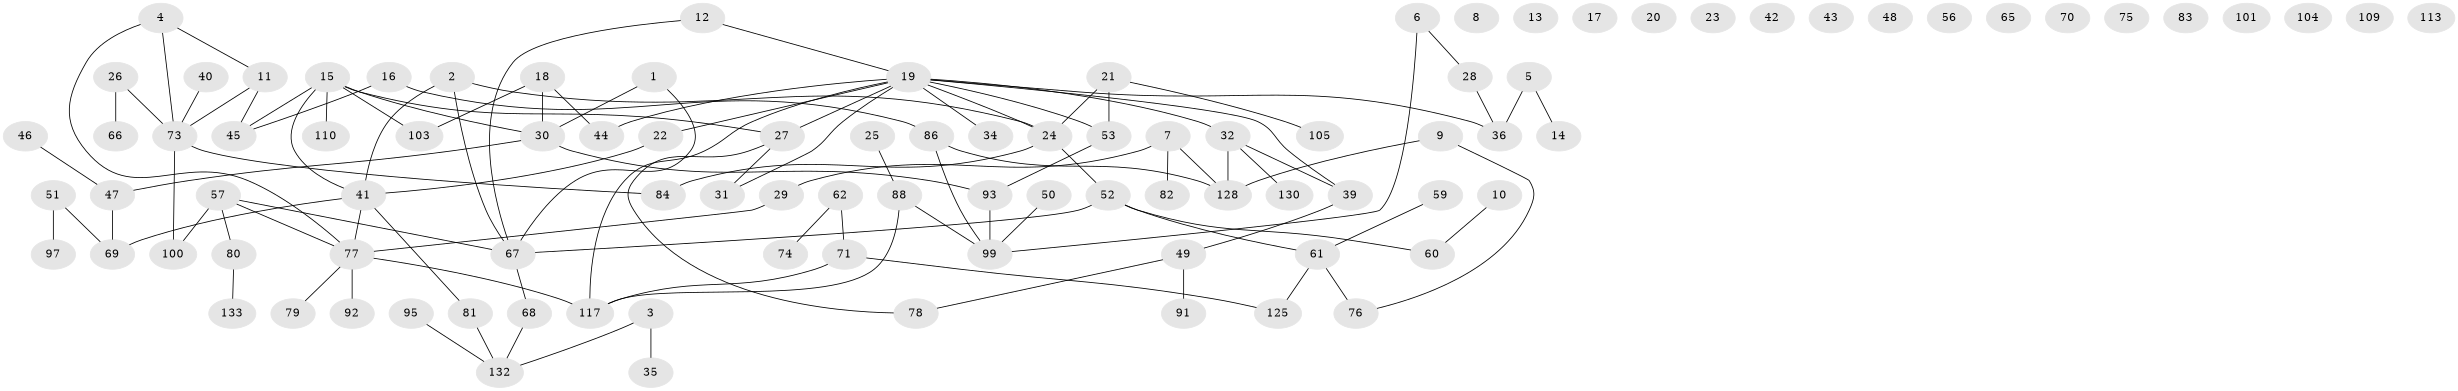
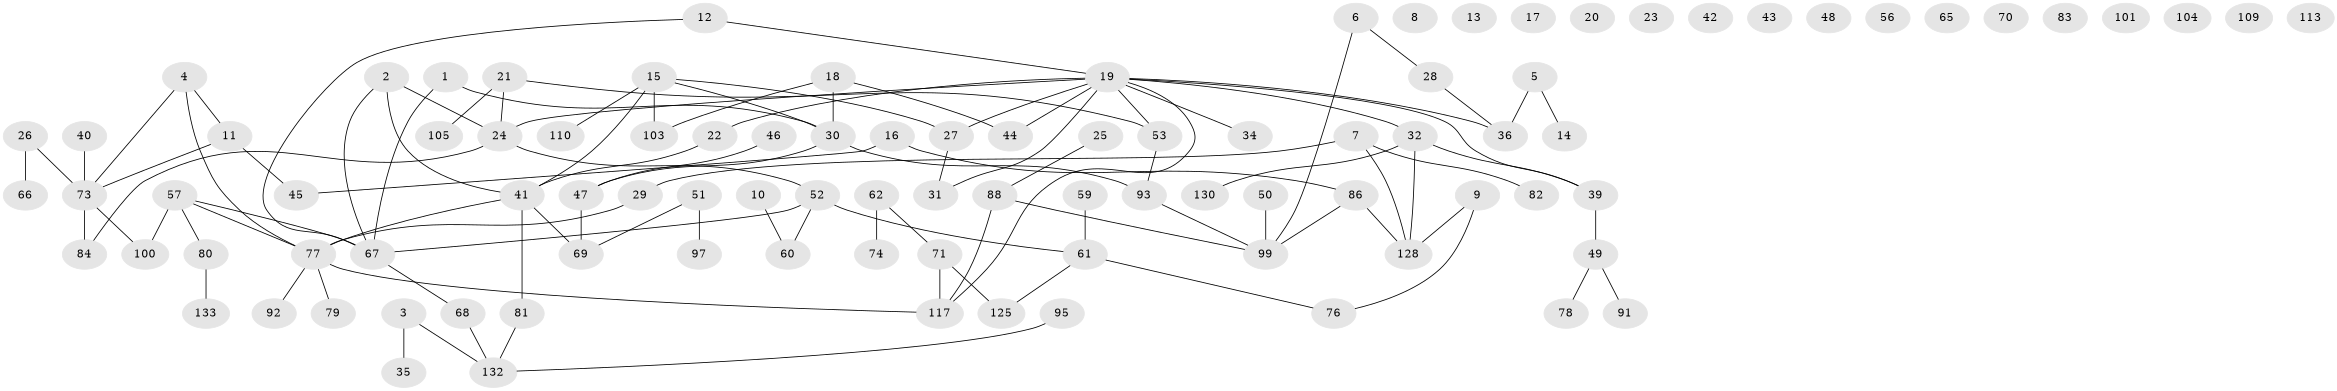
(2127, 18) -> none
(281, 107) -> none
(674, 252) -> none
